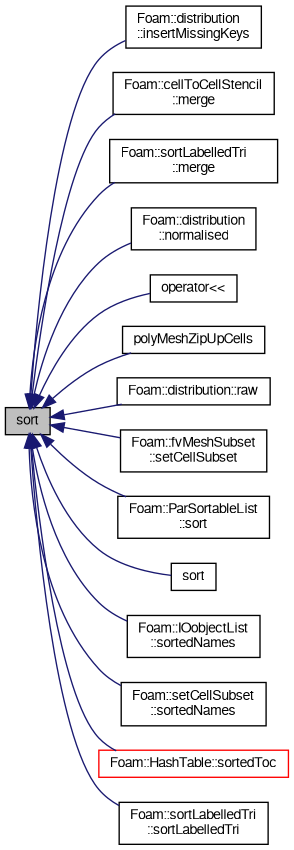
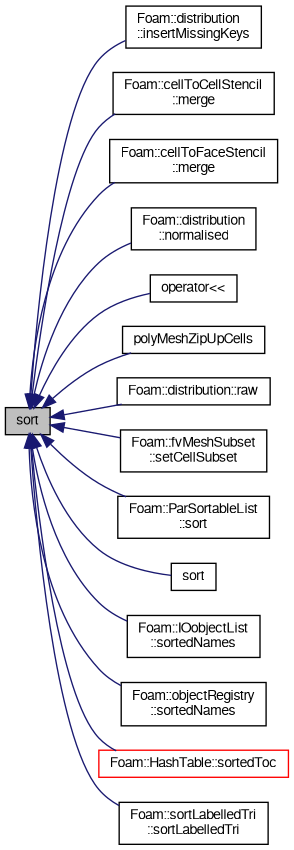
(194, 161) -> (194, 161)
(194, 704) -> (194, 704)
